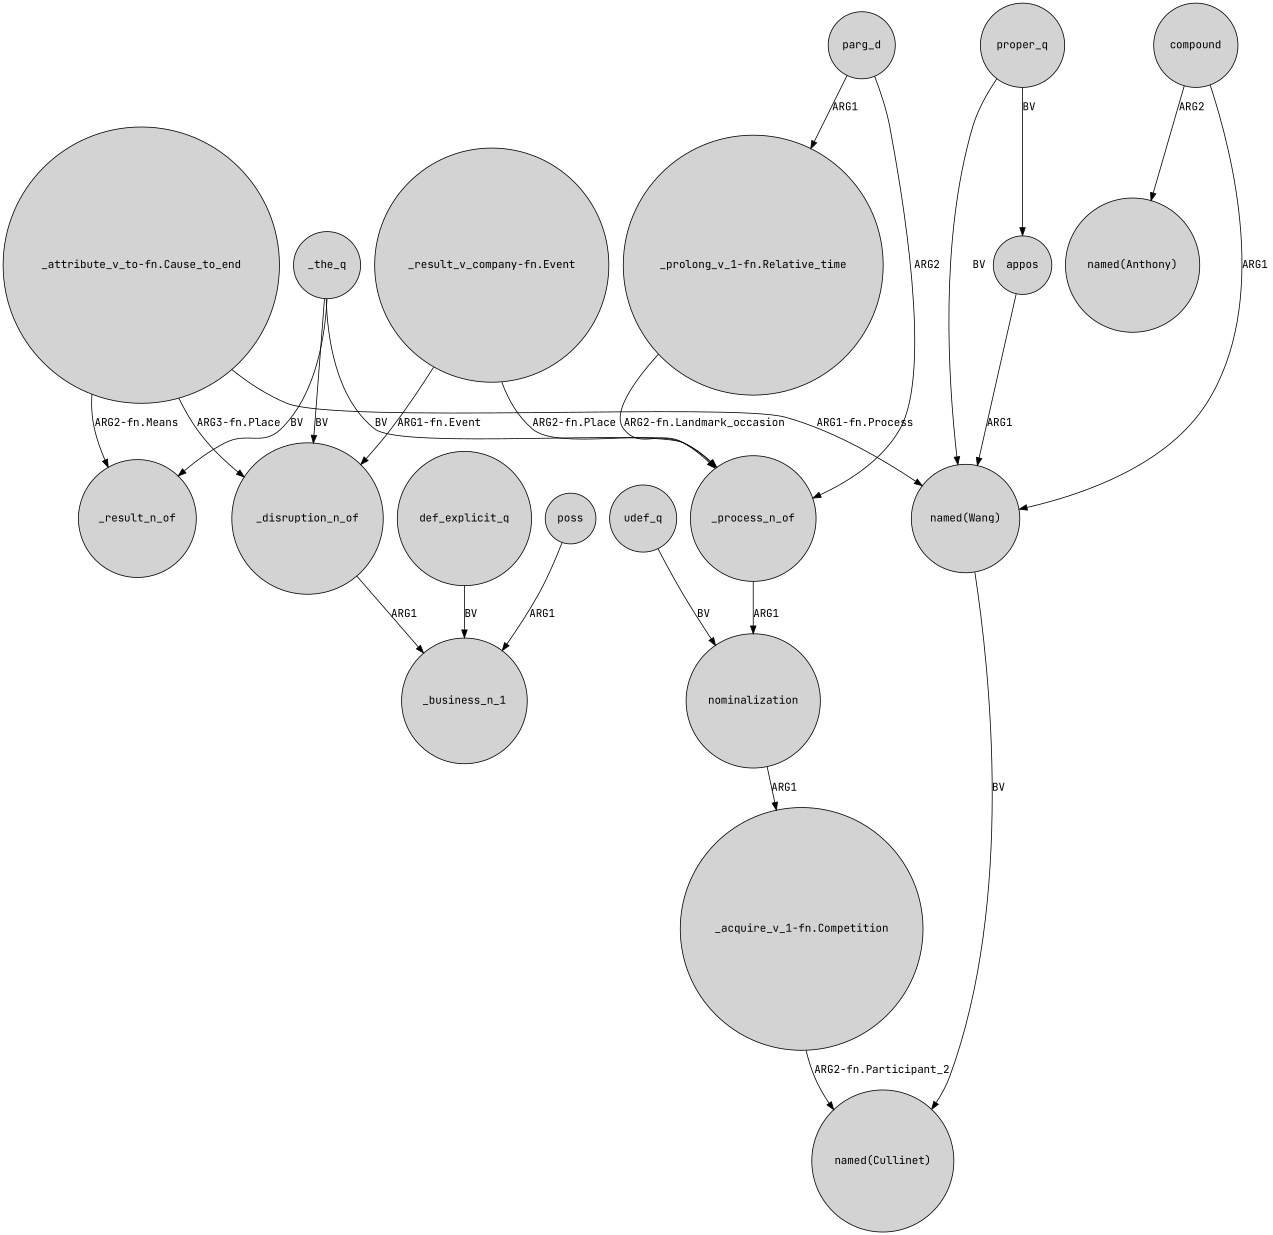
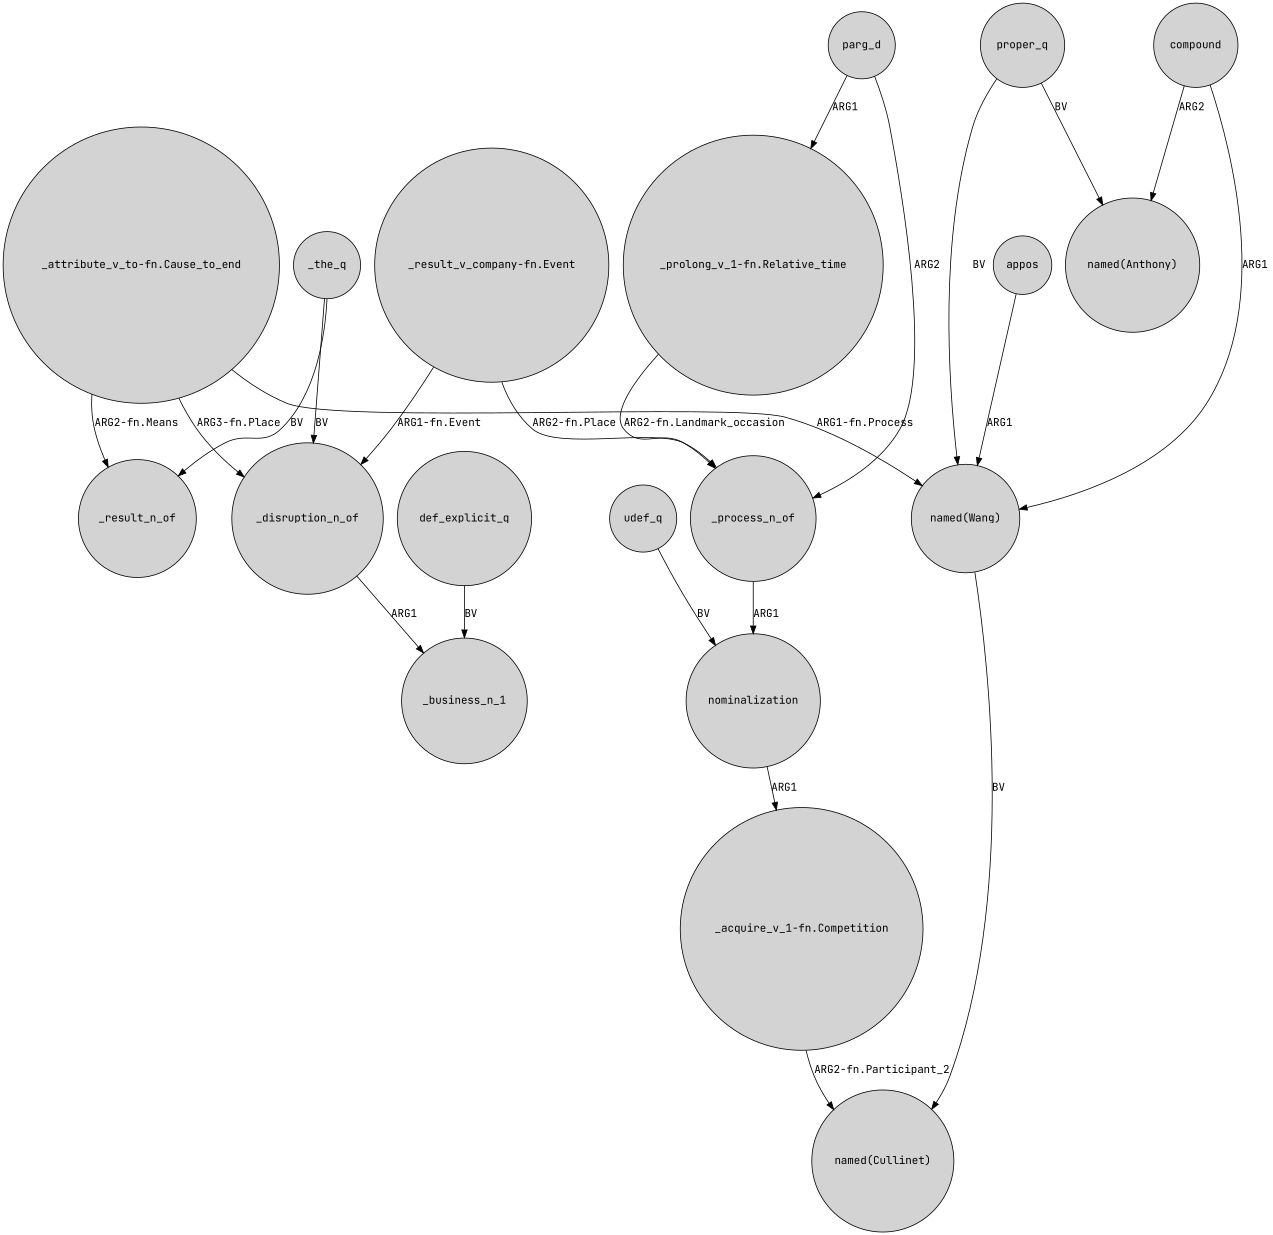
(1023, 158) -> (1070, 140)
(474, 439) -> none
(571, 519) -> none
